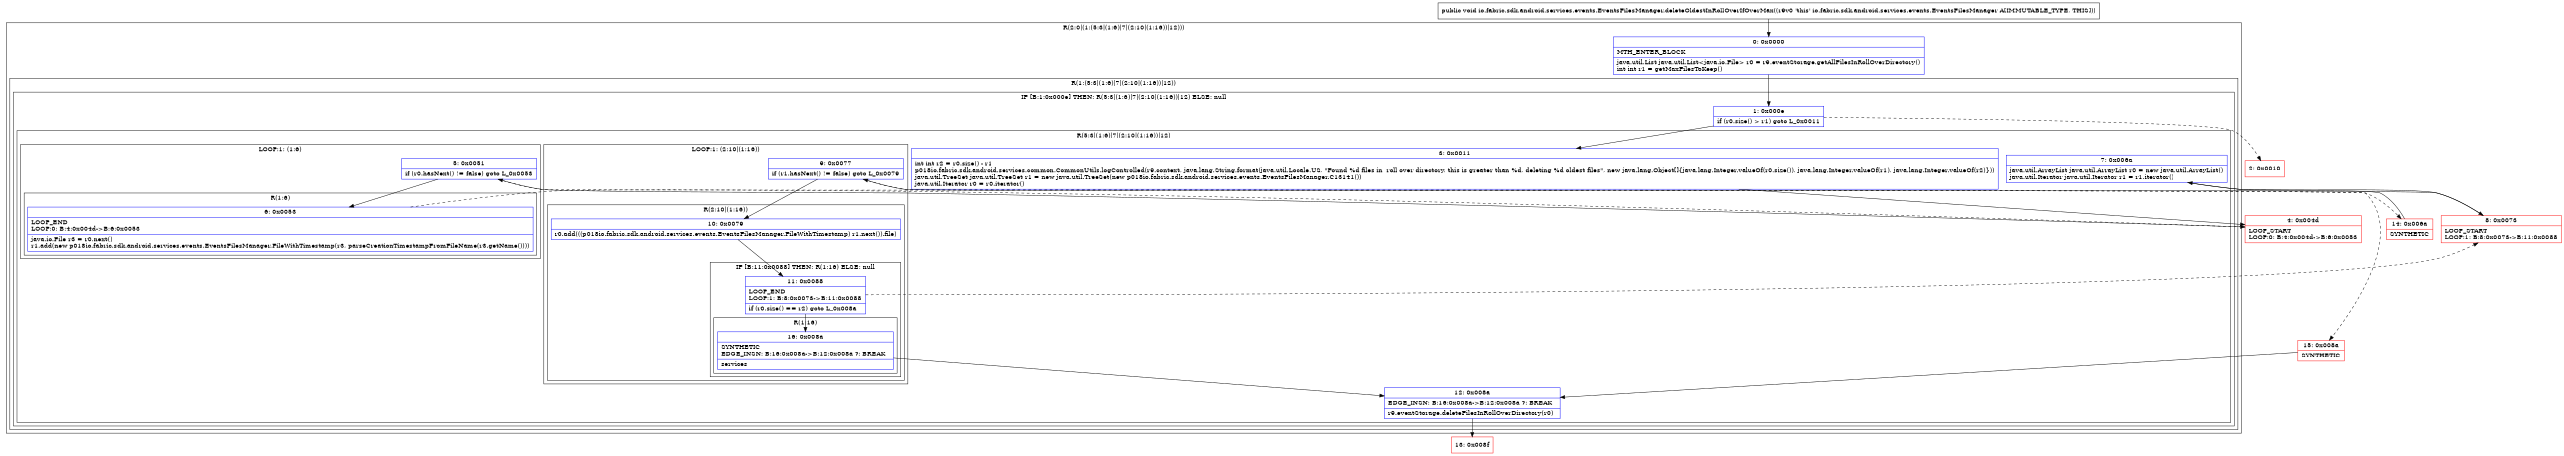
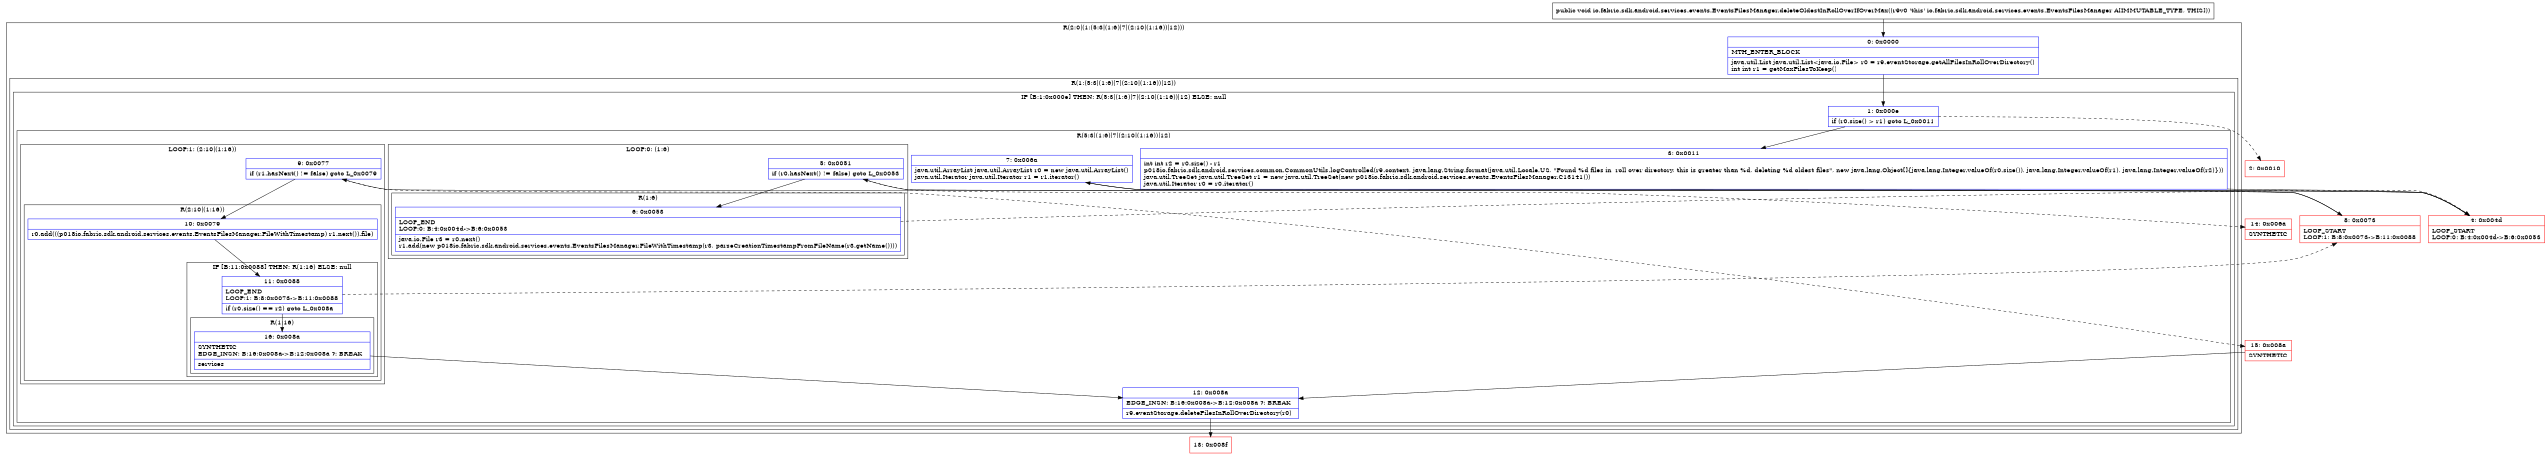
(280, 150) -> (648, 150)
(2304, 190) -> (1782, 190)
